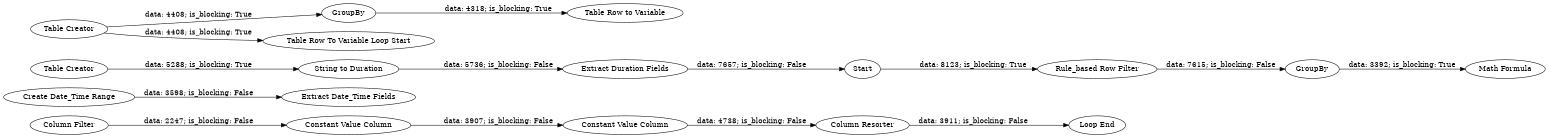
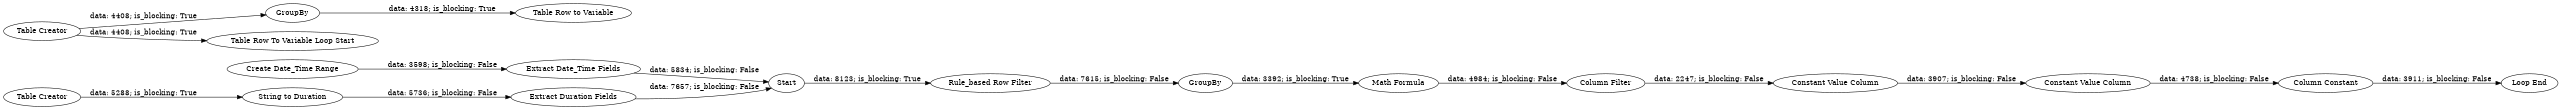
none -> (699, 77)
none -> (1500, 83)
(863, 125) -> (2326, 83)
